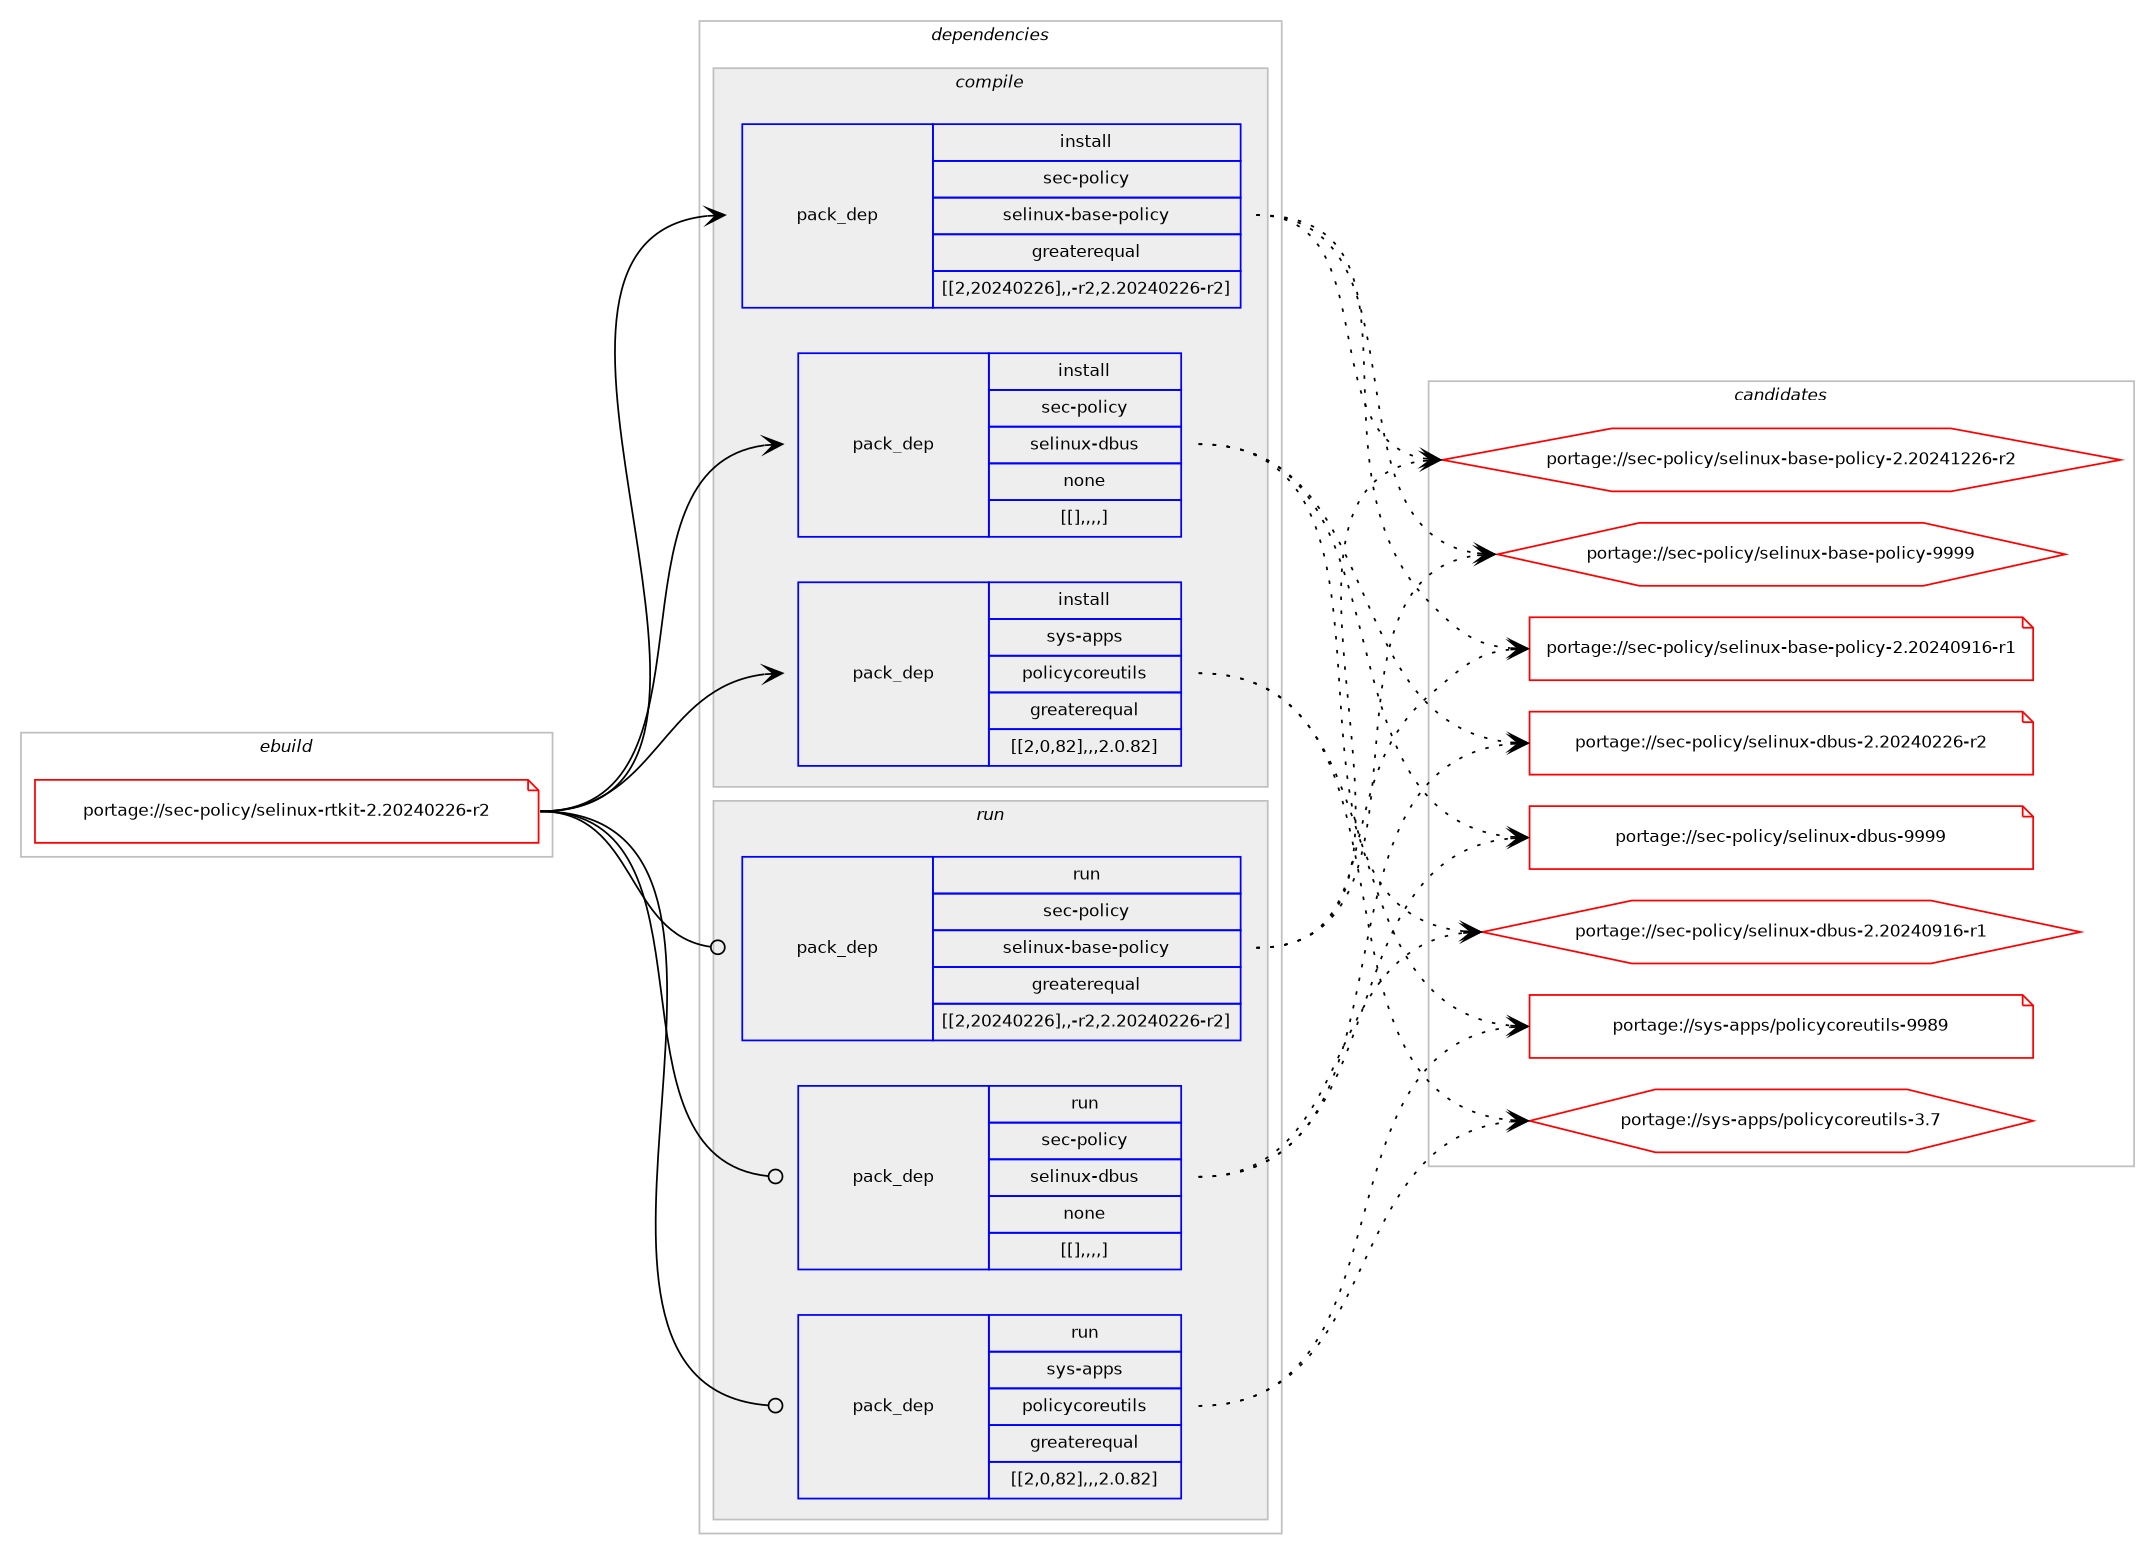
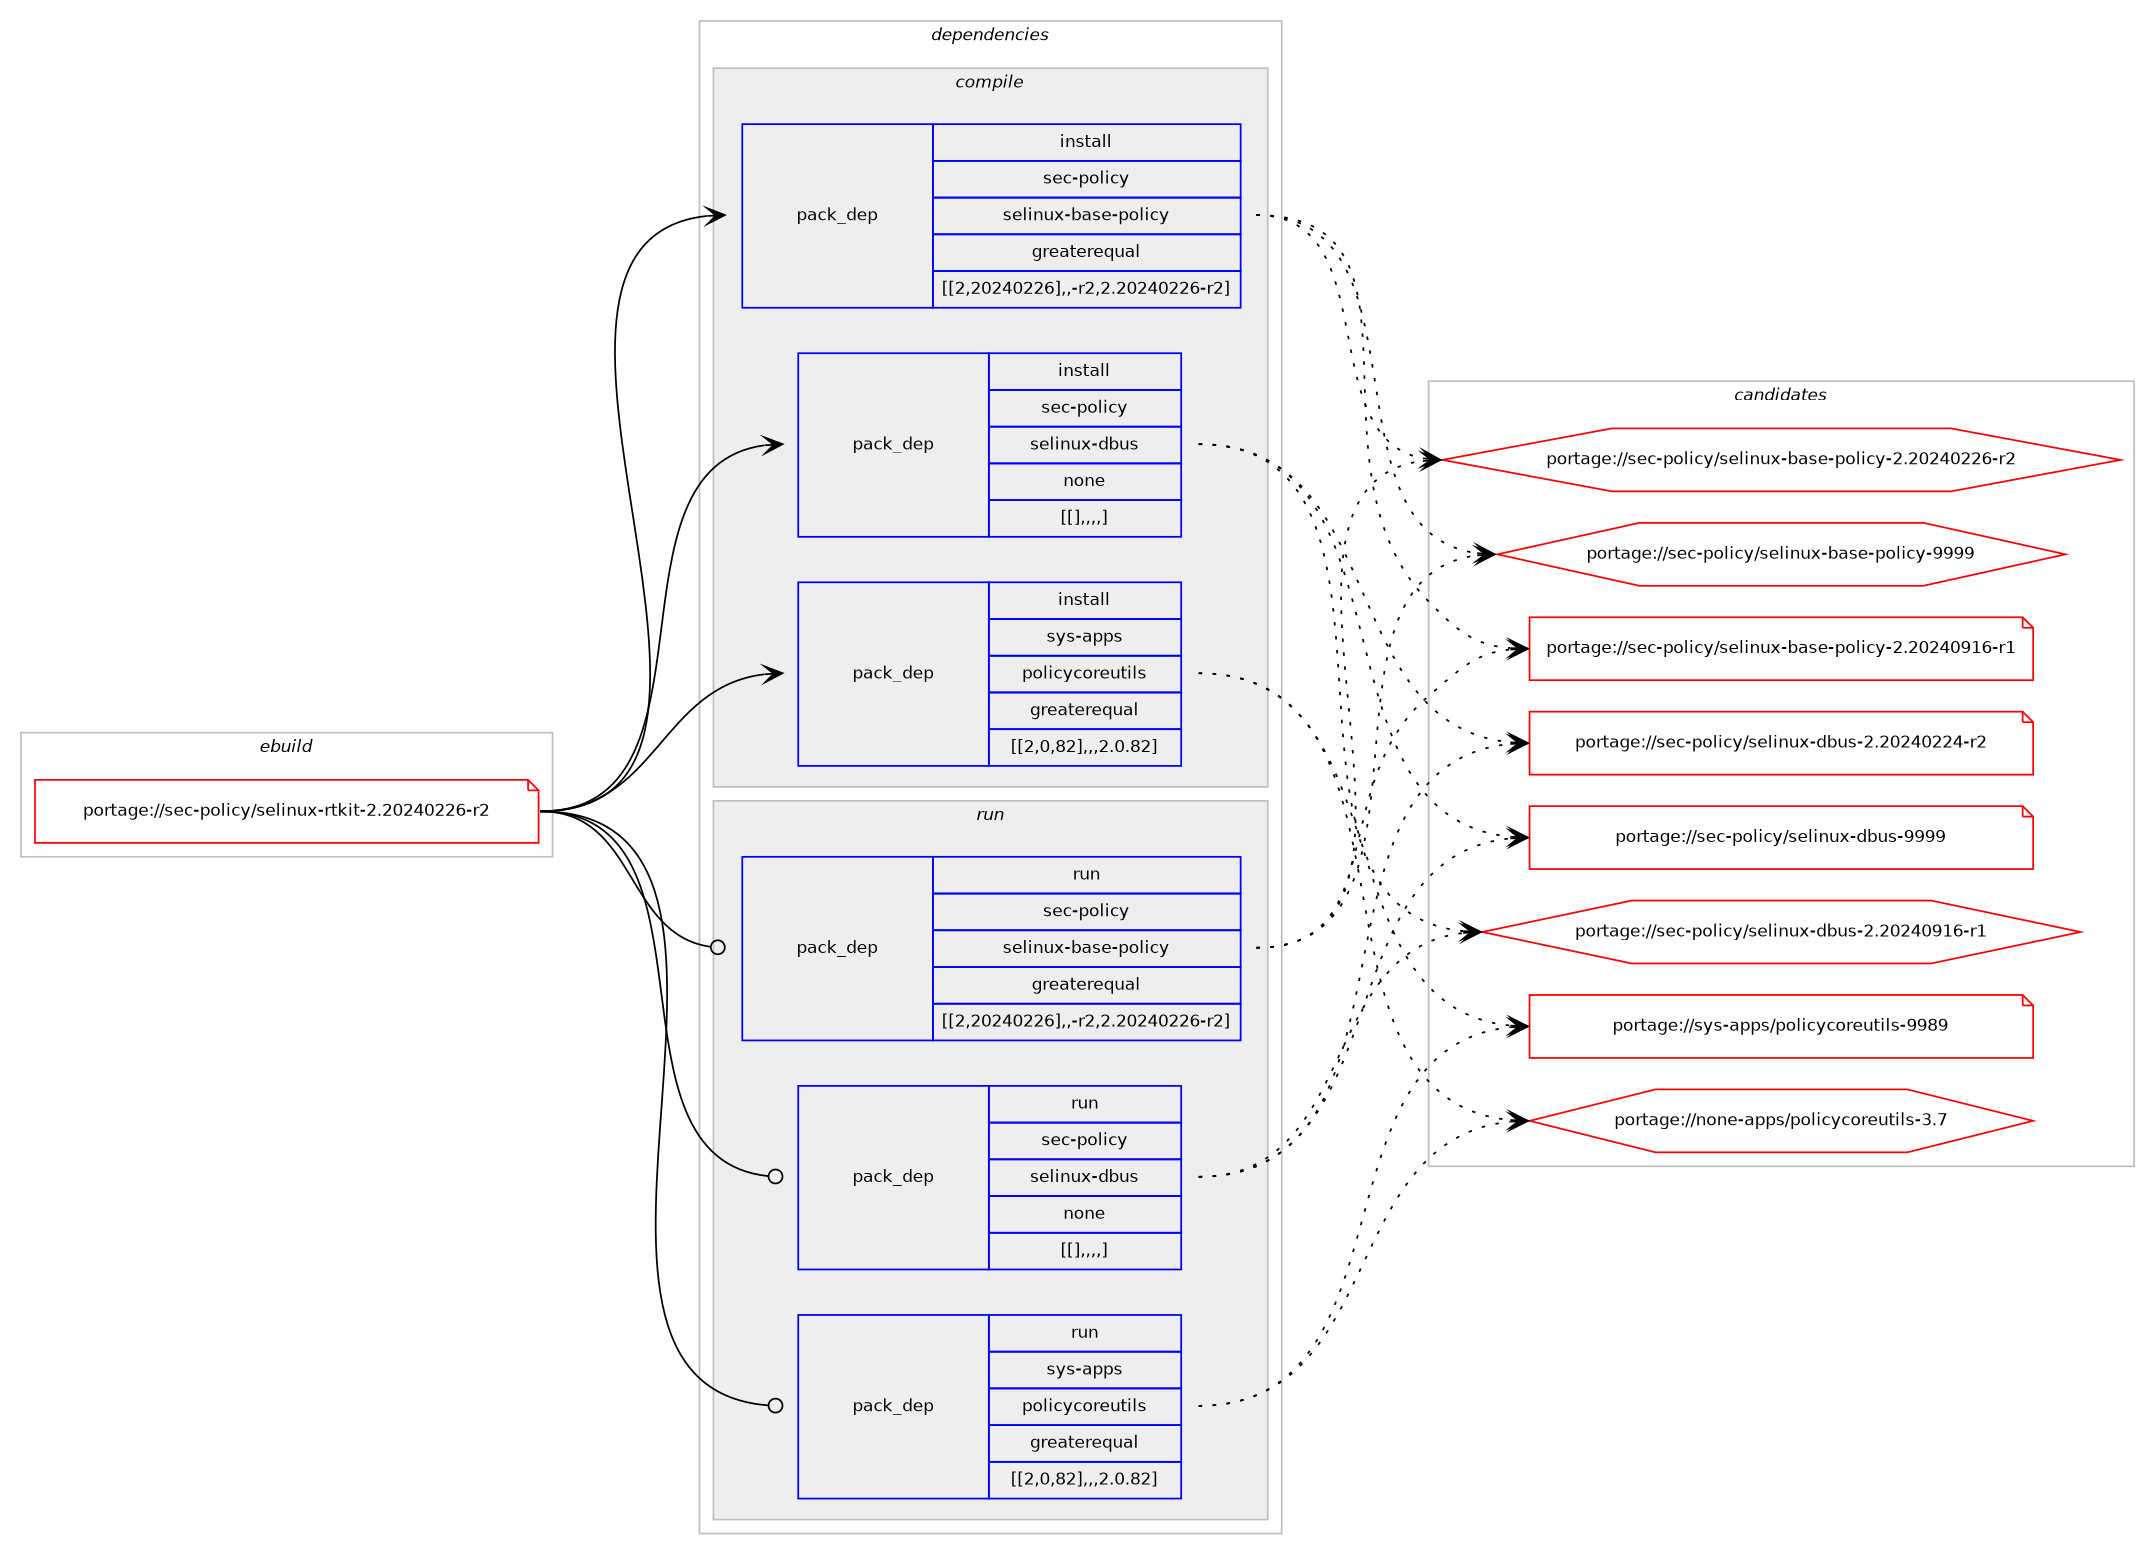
(1781, 460) -> (1781, 460)
(1781, 743) -> (1781, 743)
(1781, 1121) -> (1781, 1121)
